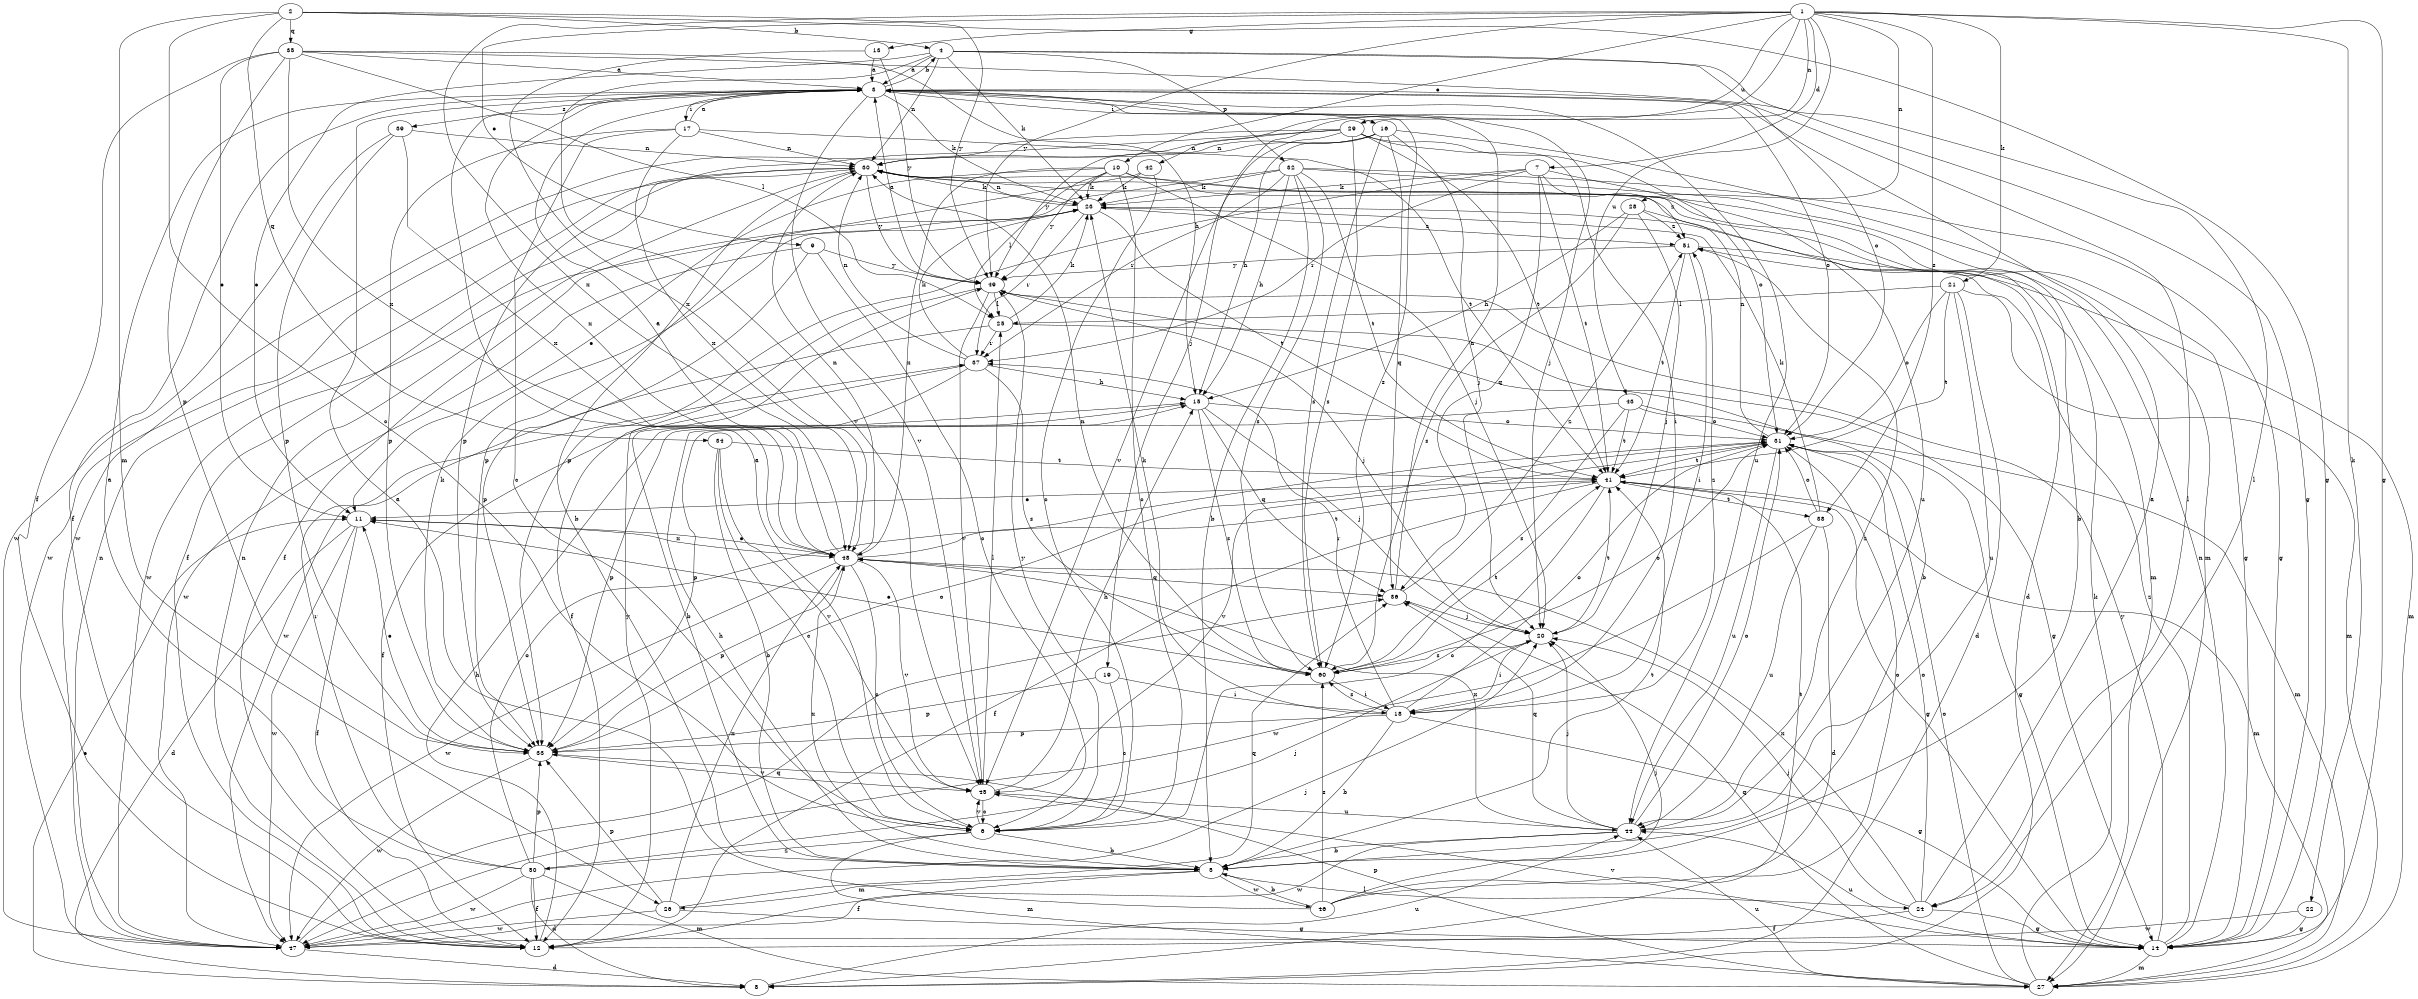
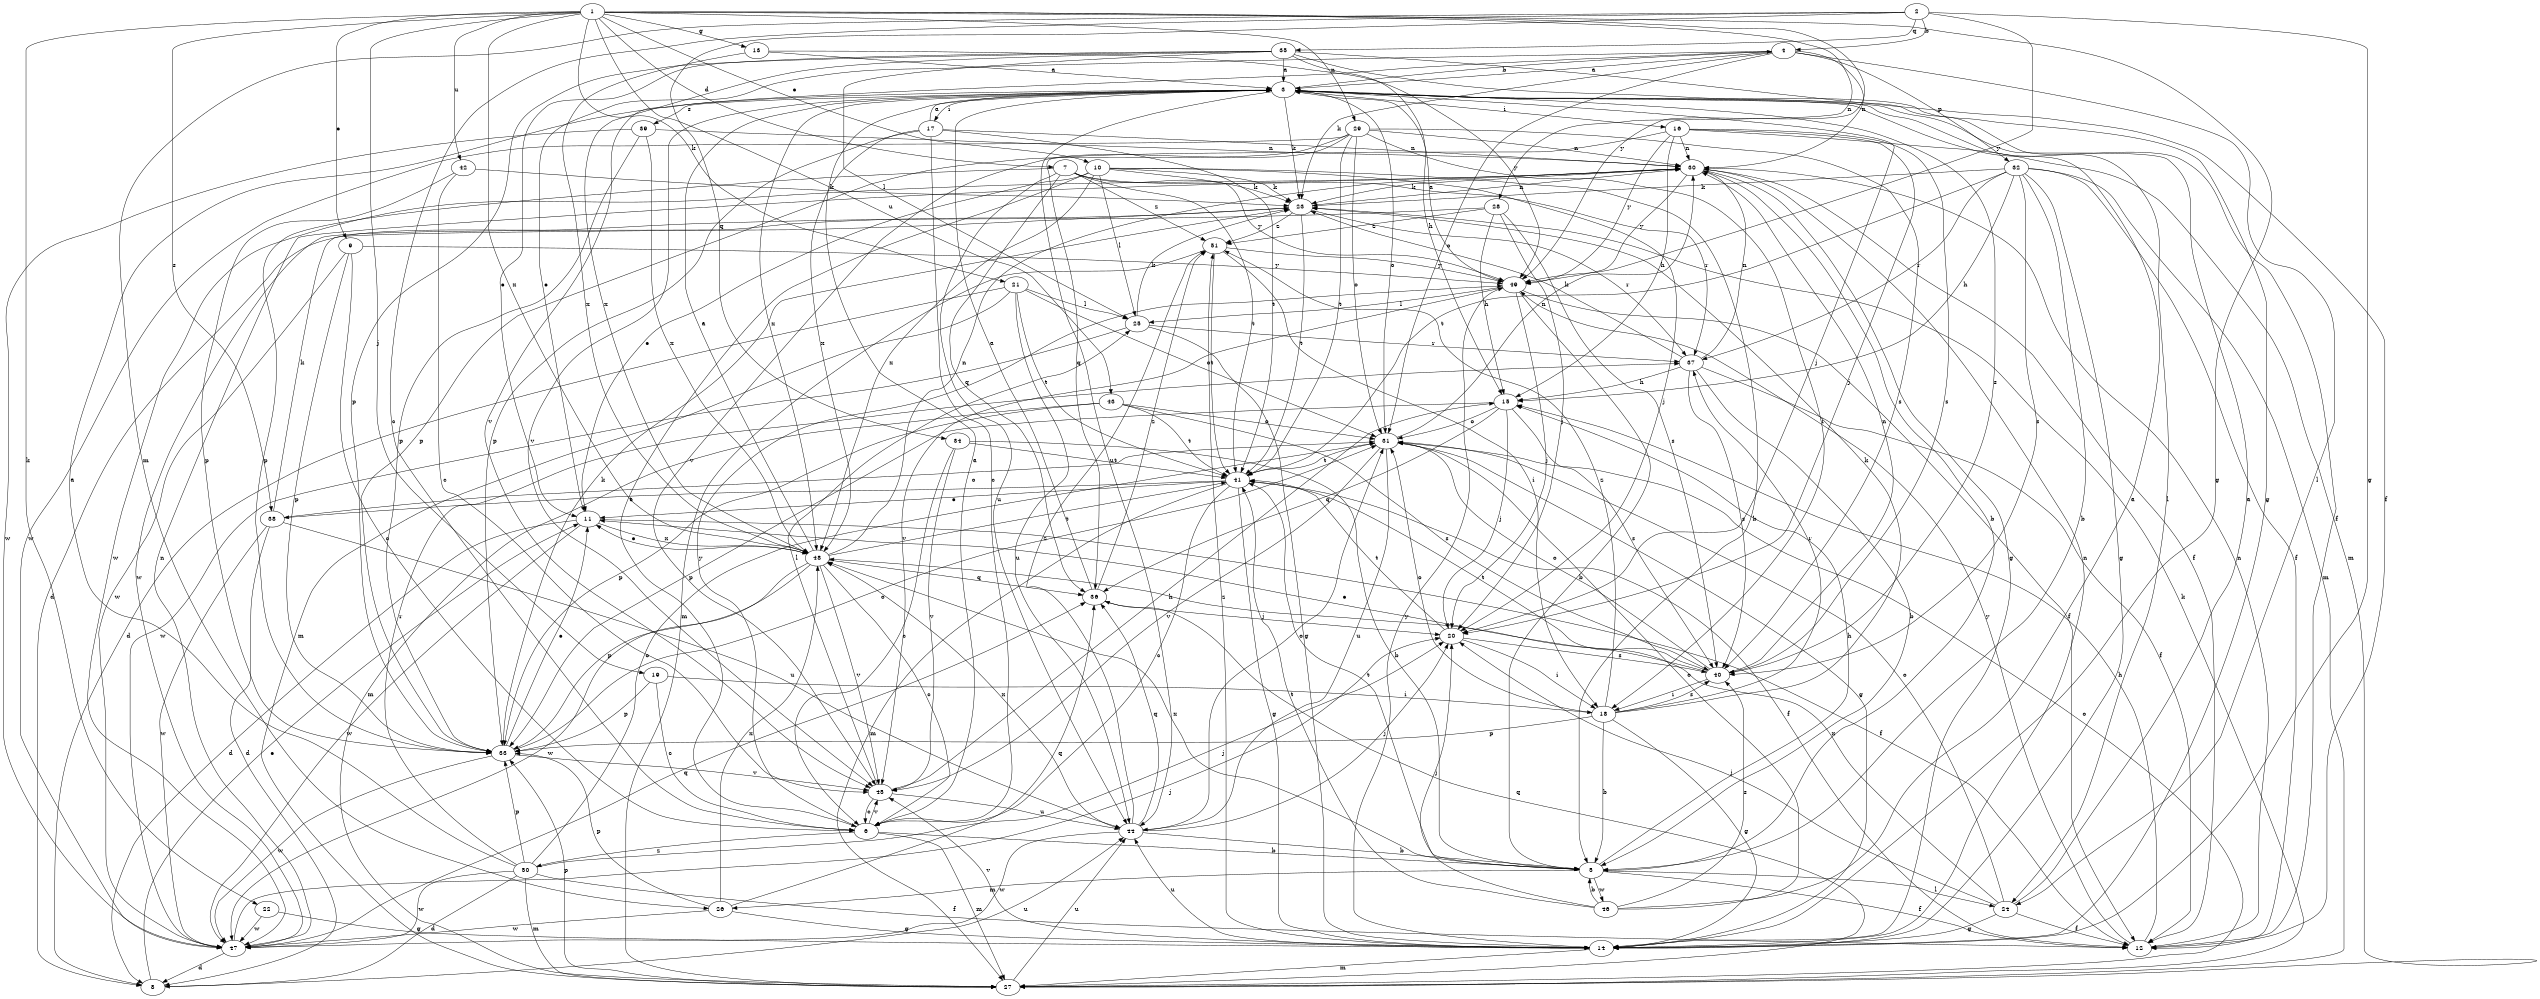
(1057, 550) -> (527, 554)
(1323, 675) -> (1718, 675)
